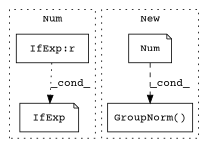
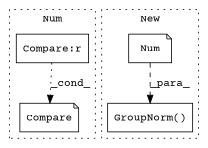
(52, 48) -> (52, 48)
(170, 83) -> (170, 83)
(49, 118) -> (49, 118)
